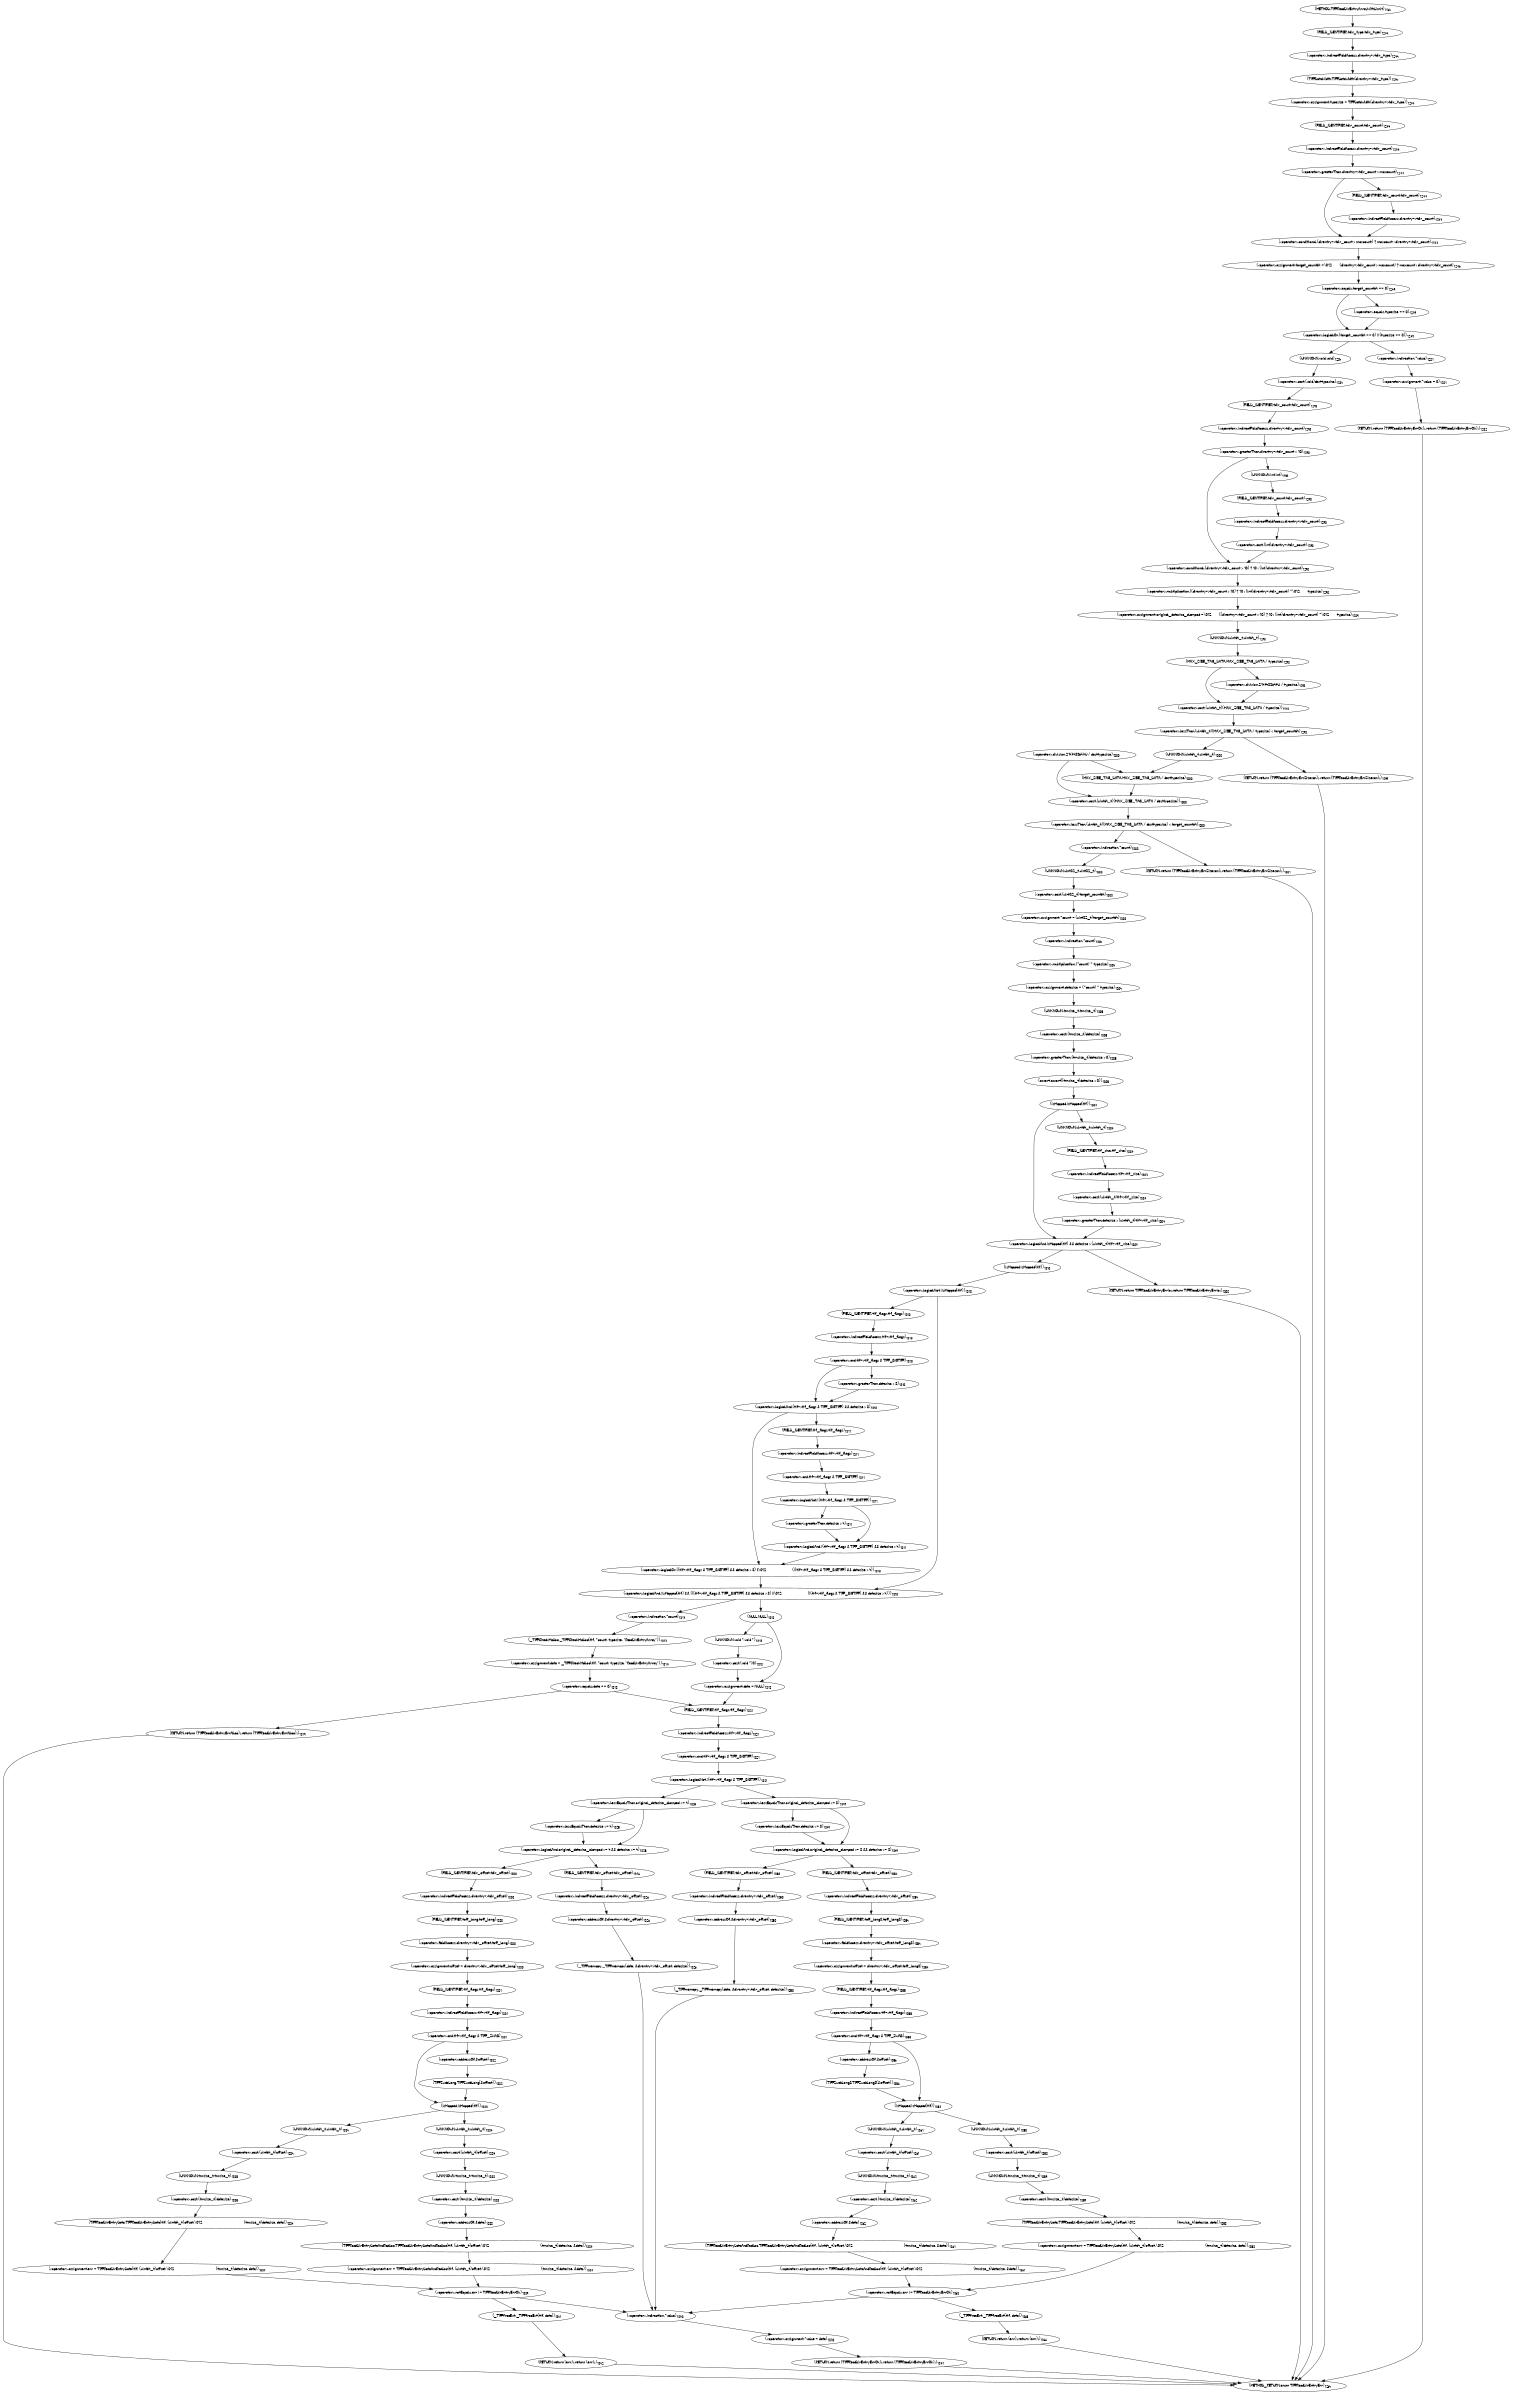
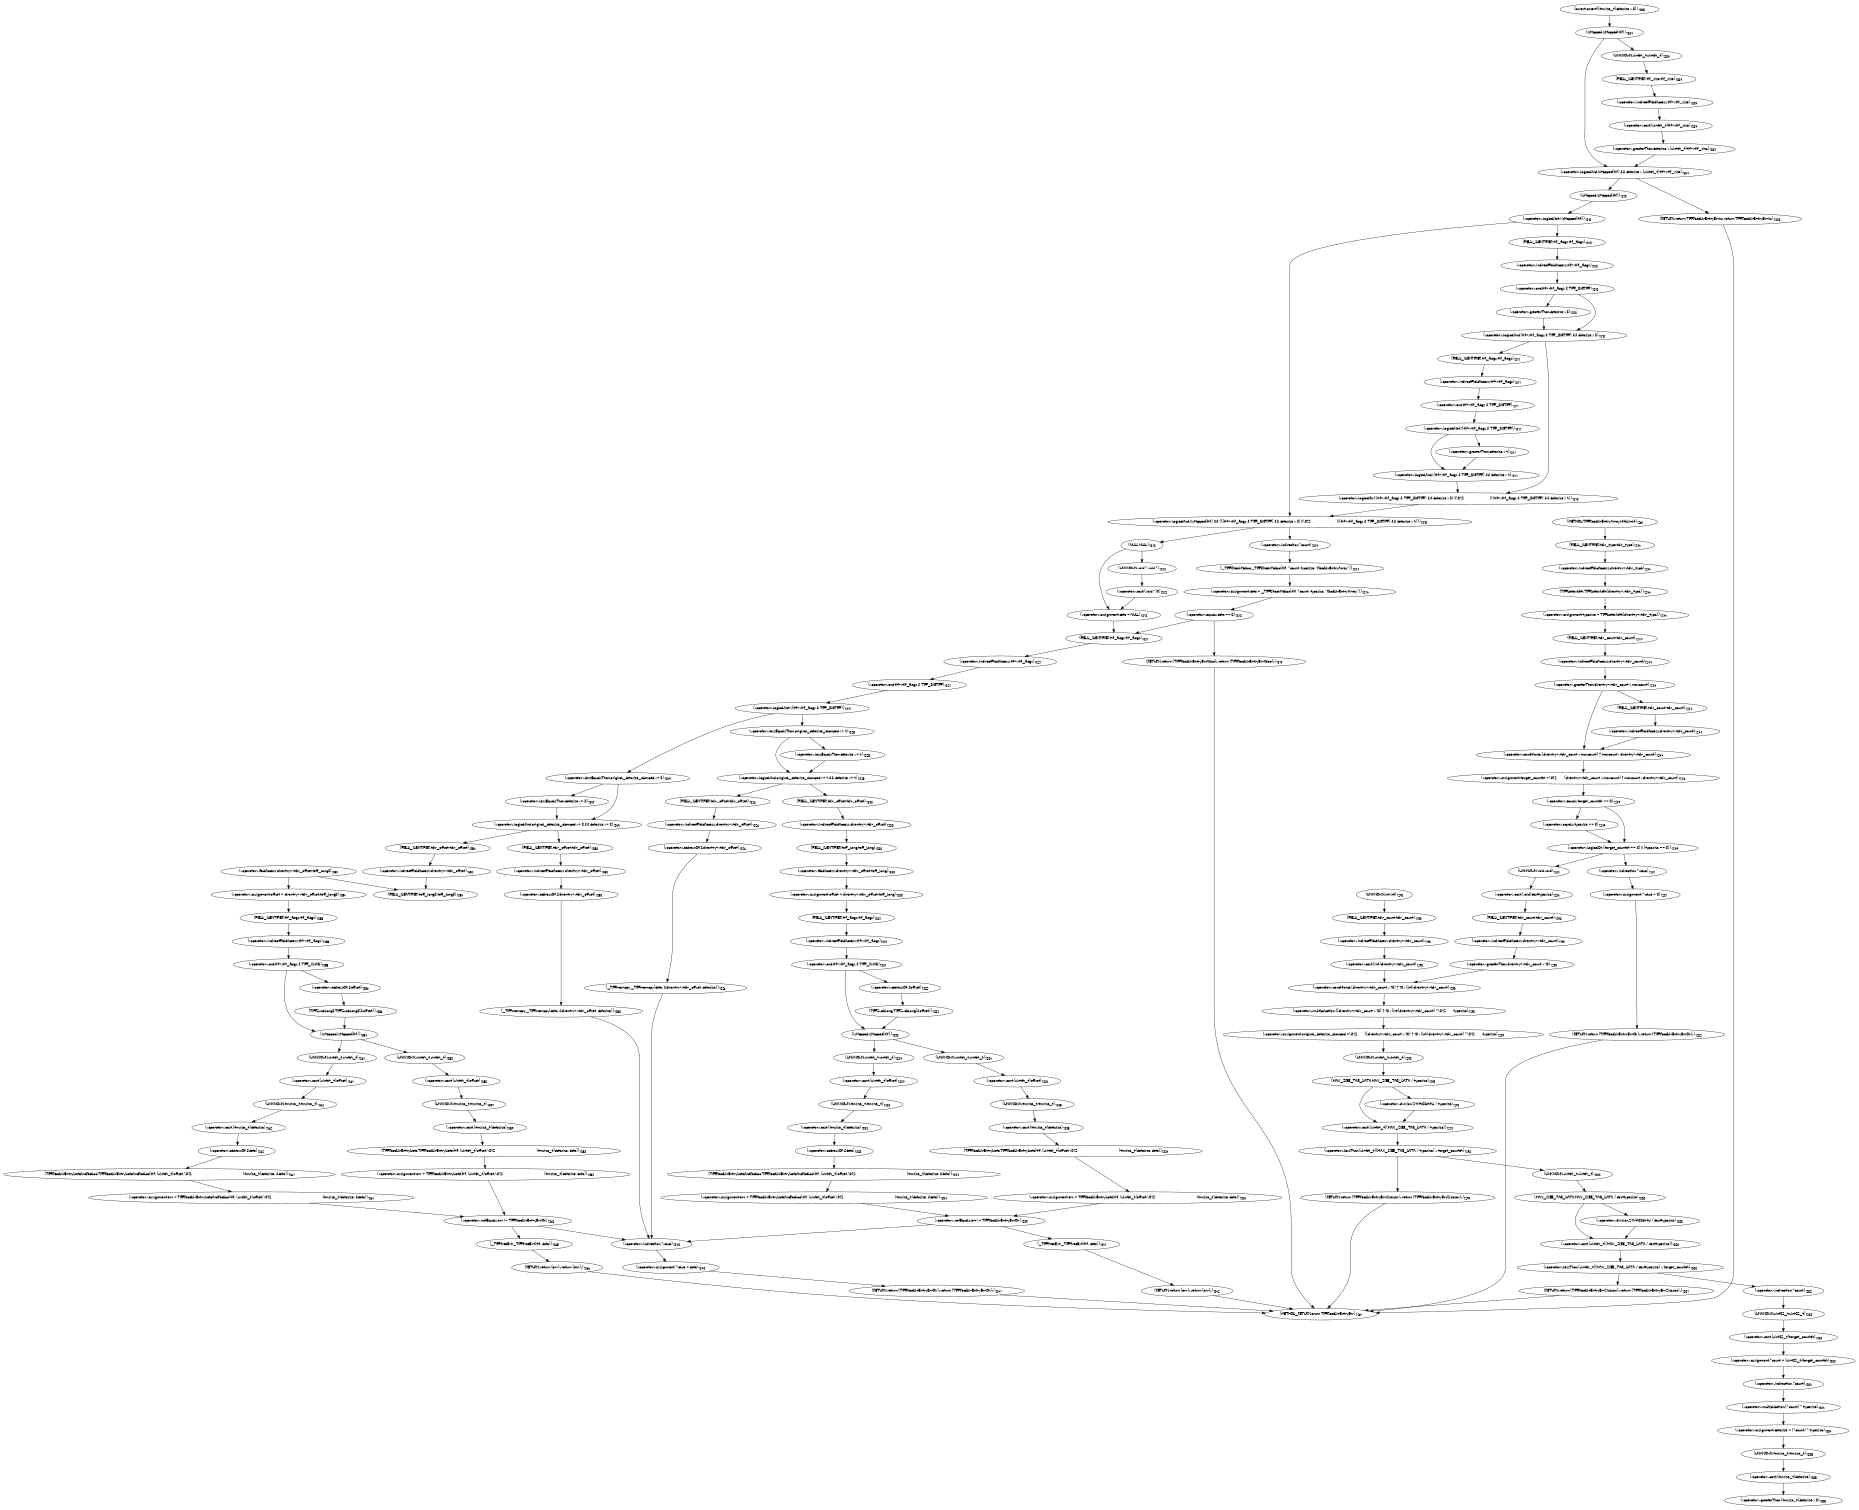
(1267, 462) -> none
(1105, 766) -> (1613, 1209)
(1074, 1068) -> none
(871, 1930) -> (356, 883)
